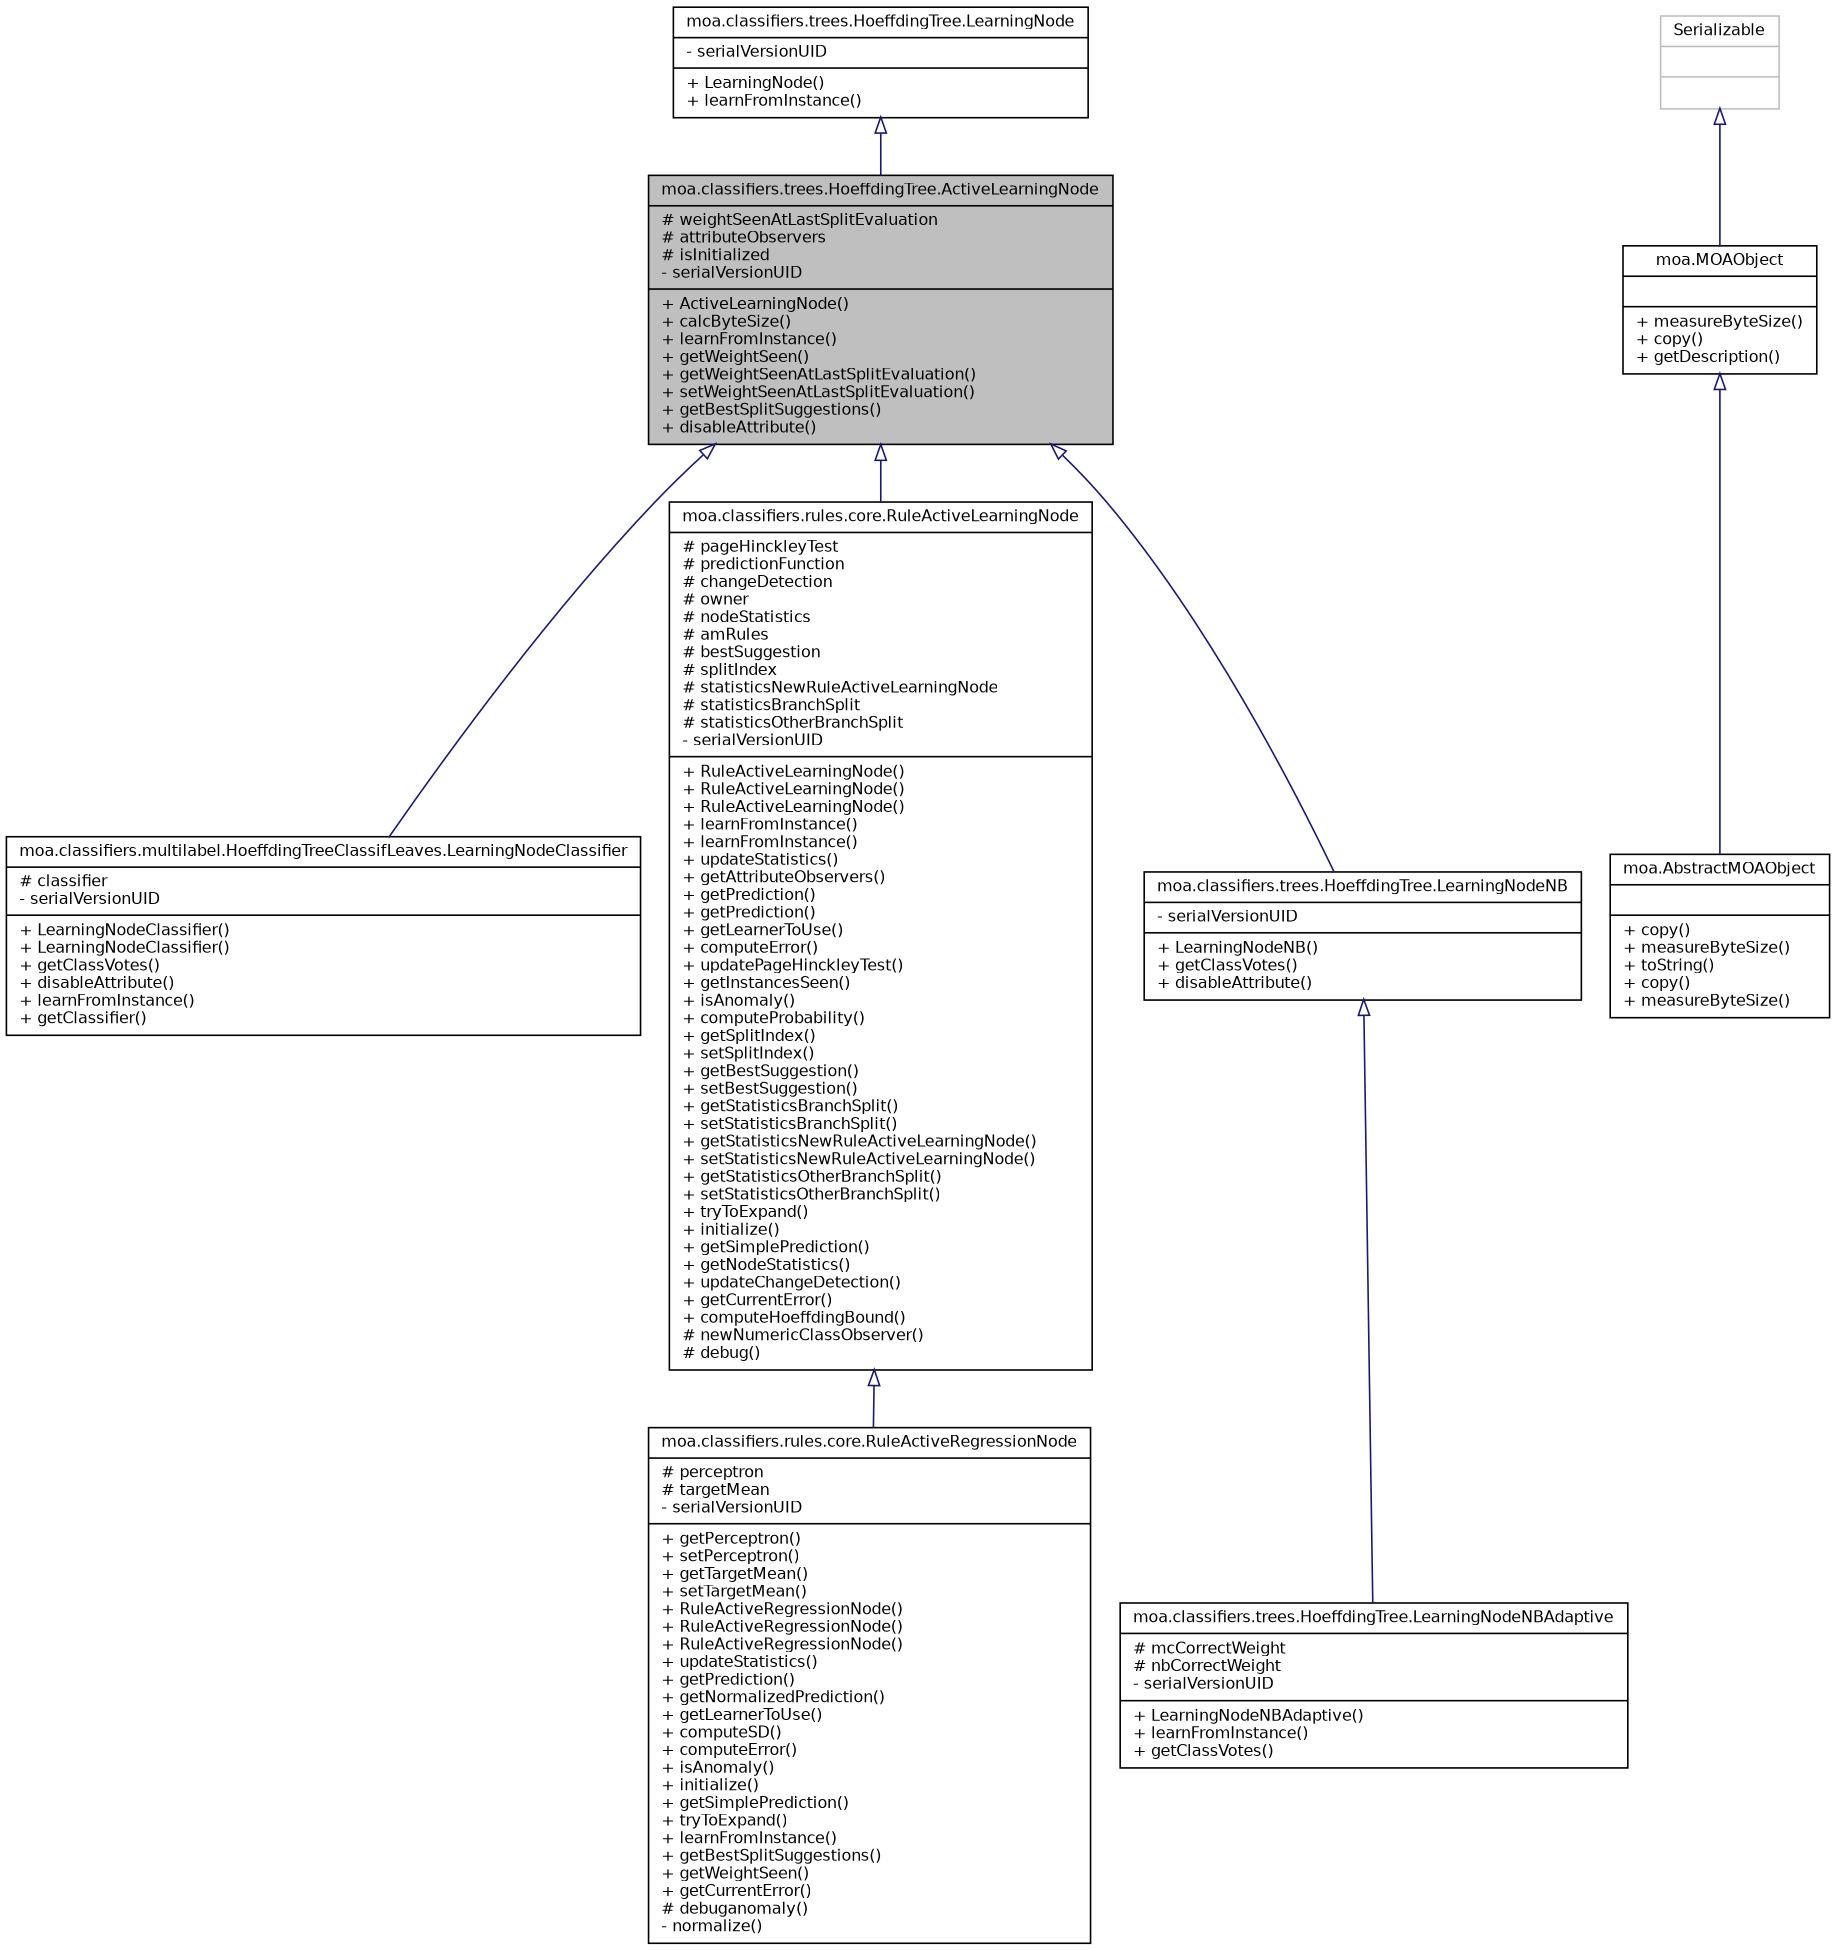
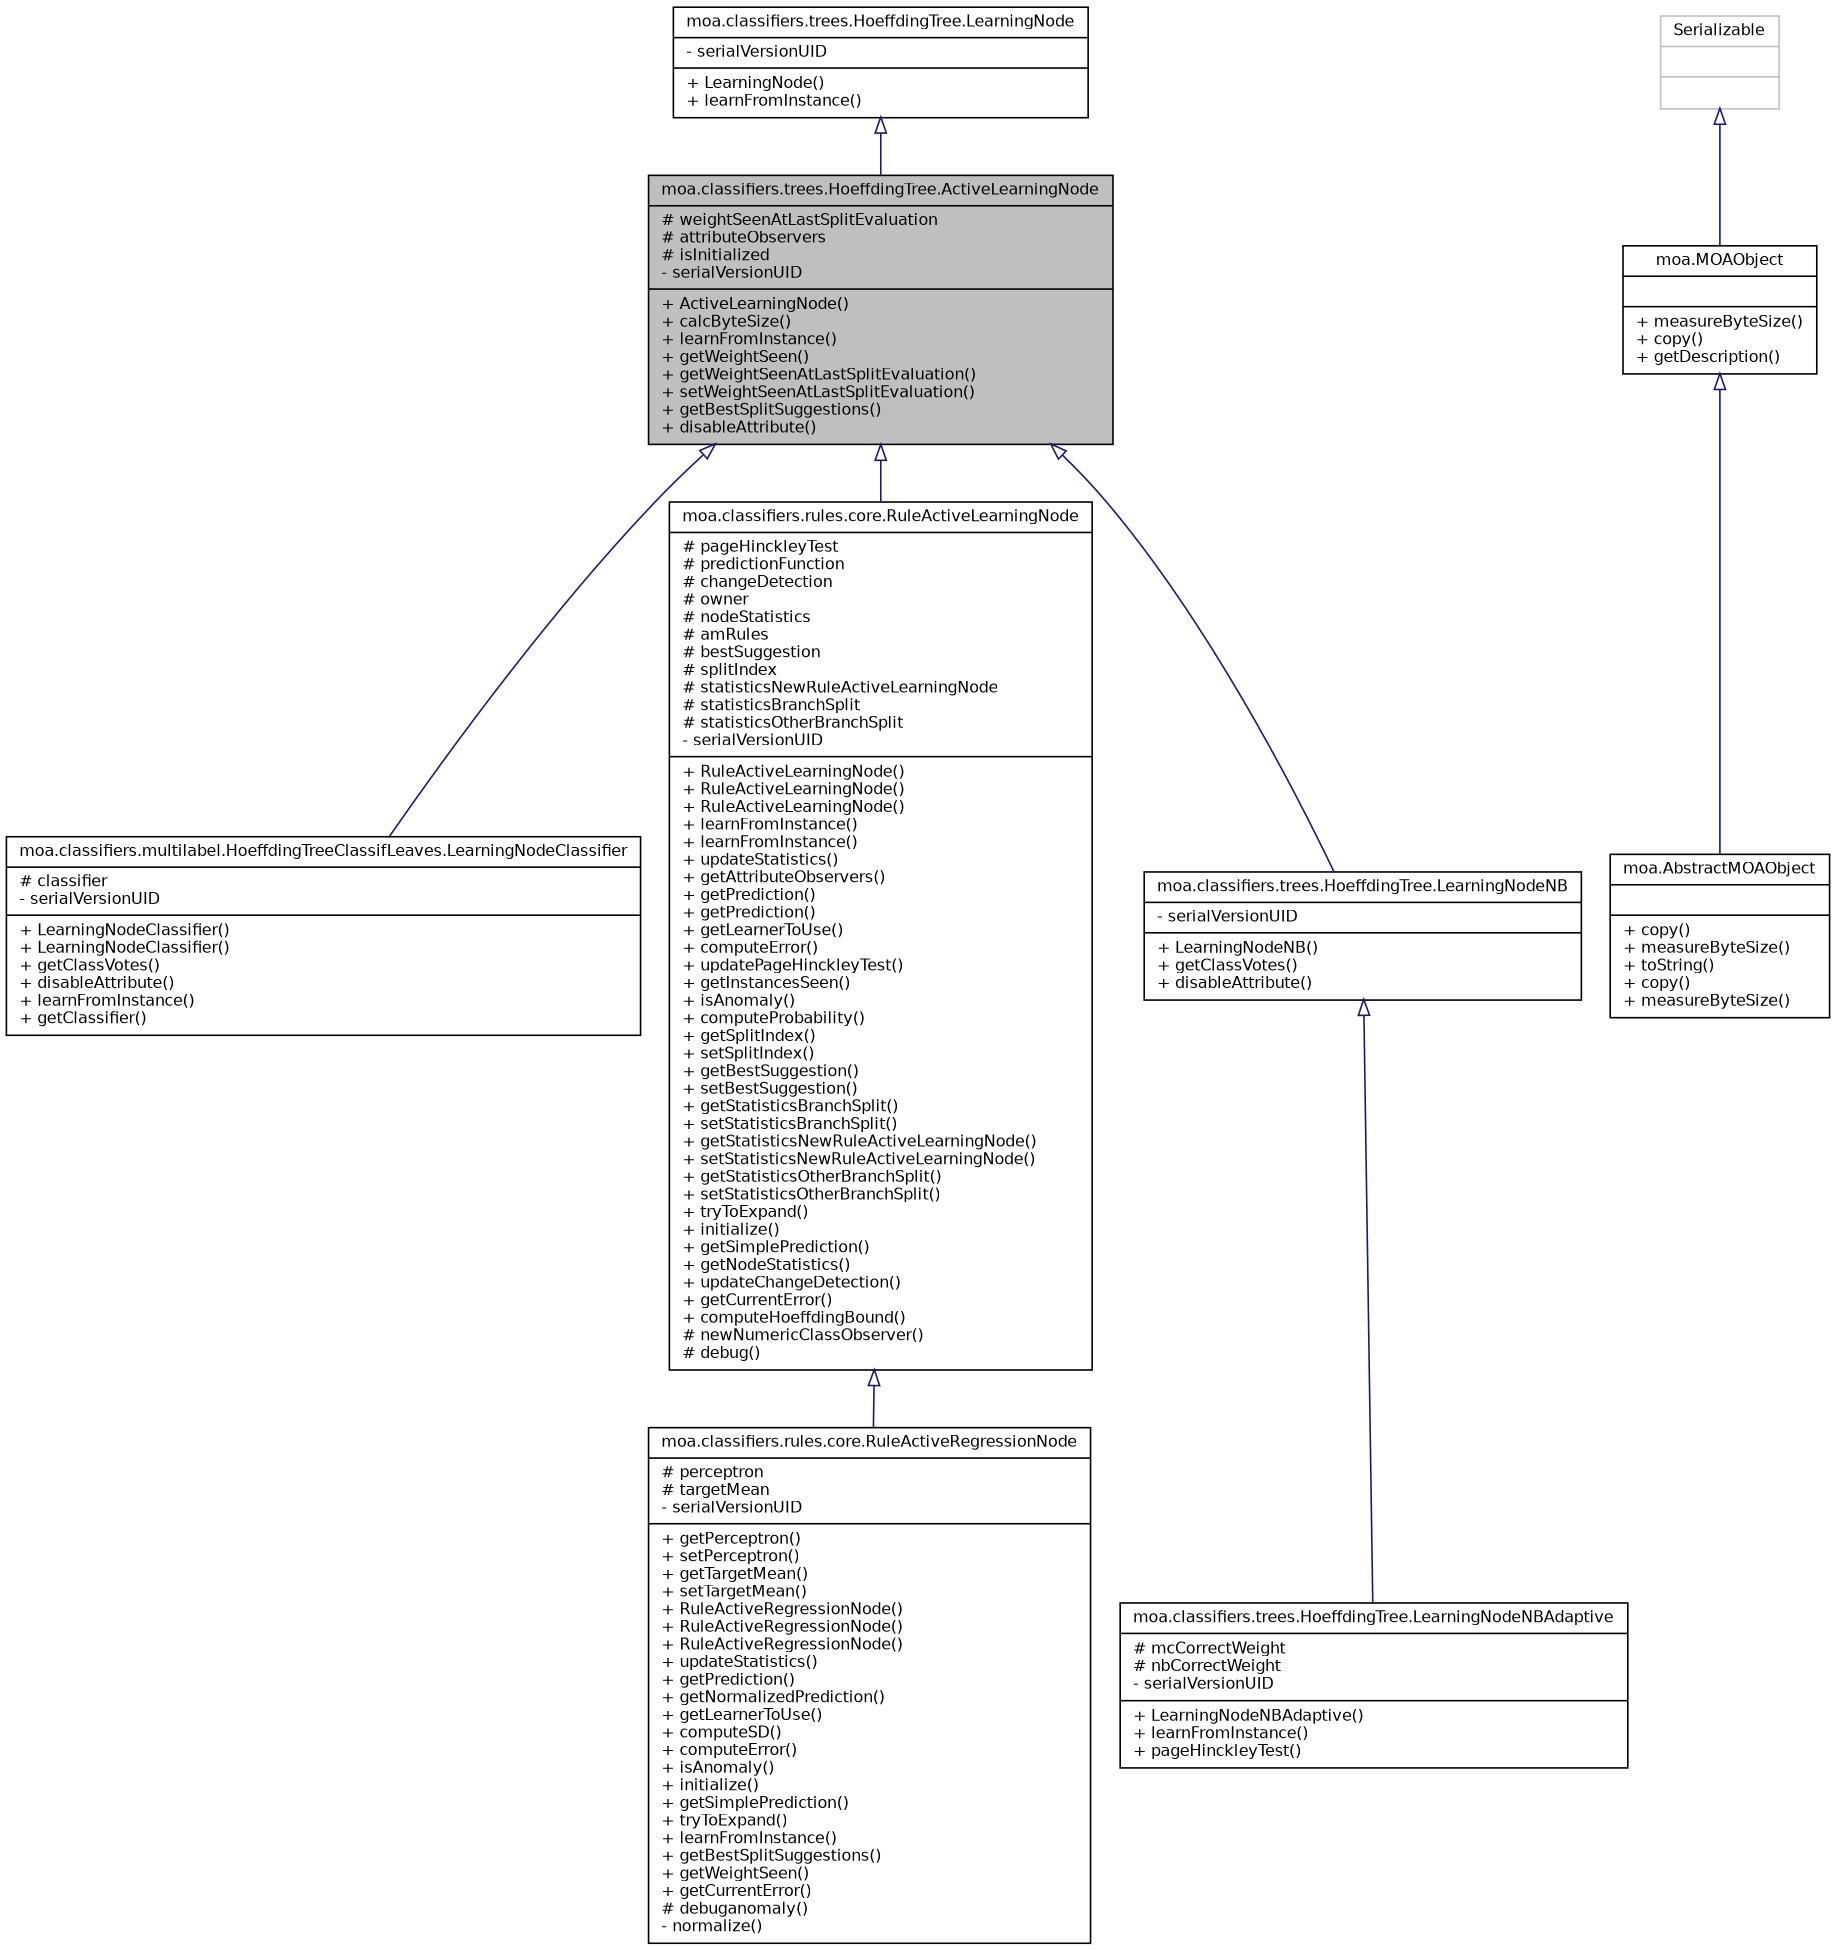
(1203, 1751) -> (1218, 1751)
